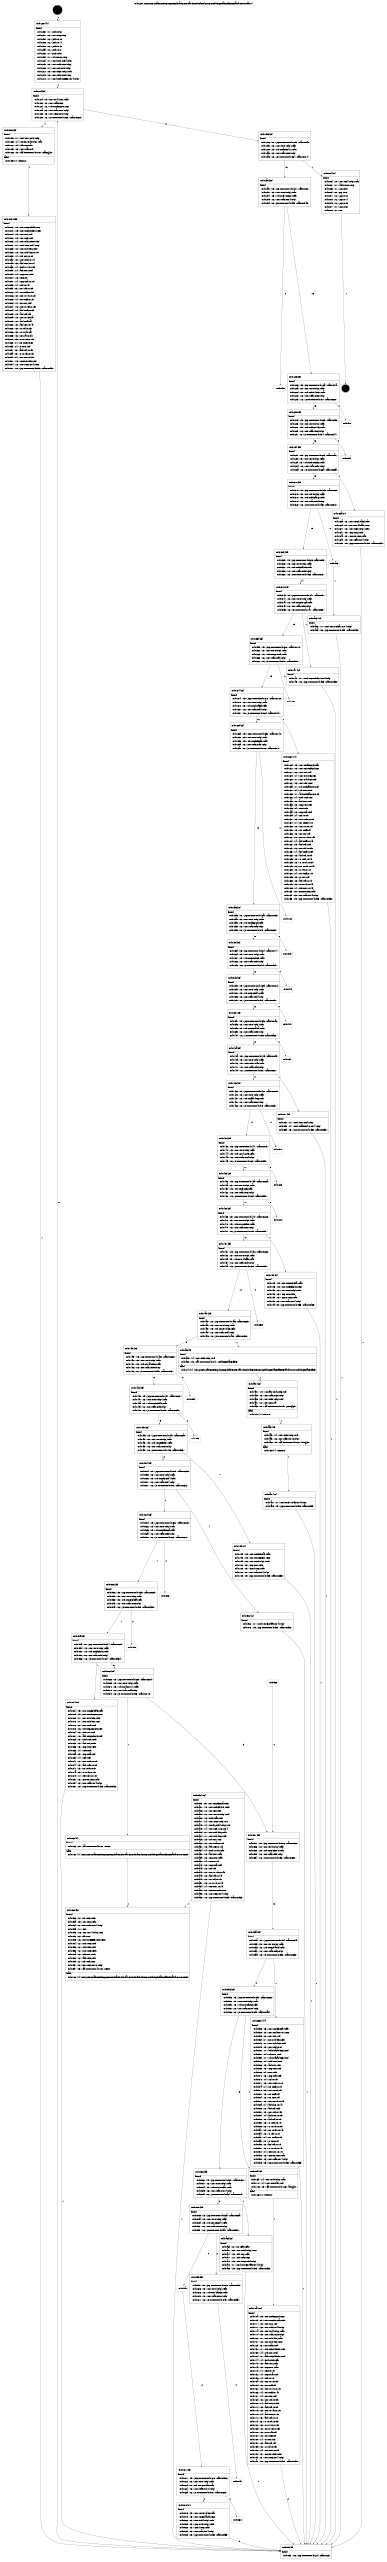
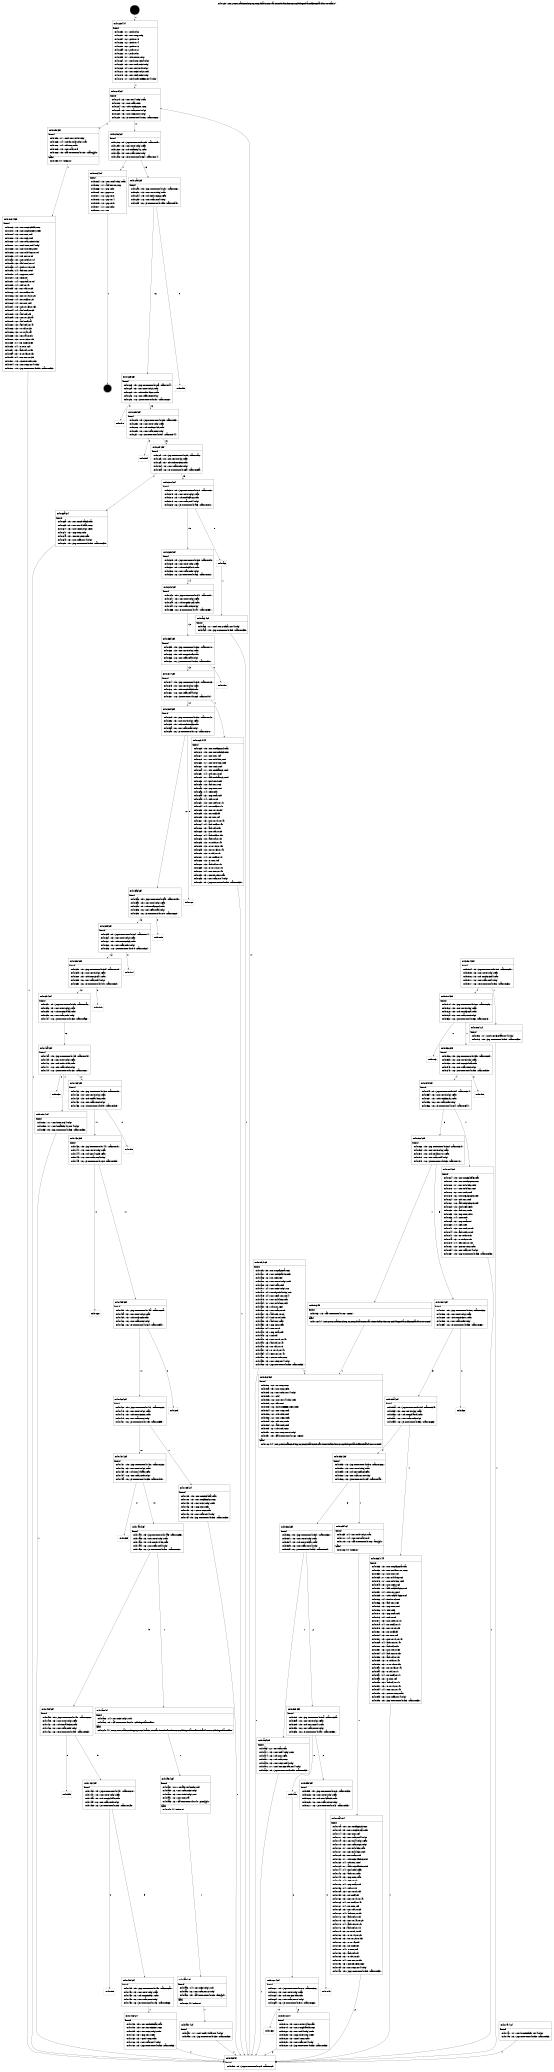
(306, 640) -> none
(281, 1046) -> (59, 1082)
(163, 1456) -> none
(273, 1759) -> (461, 1367)
